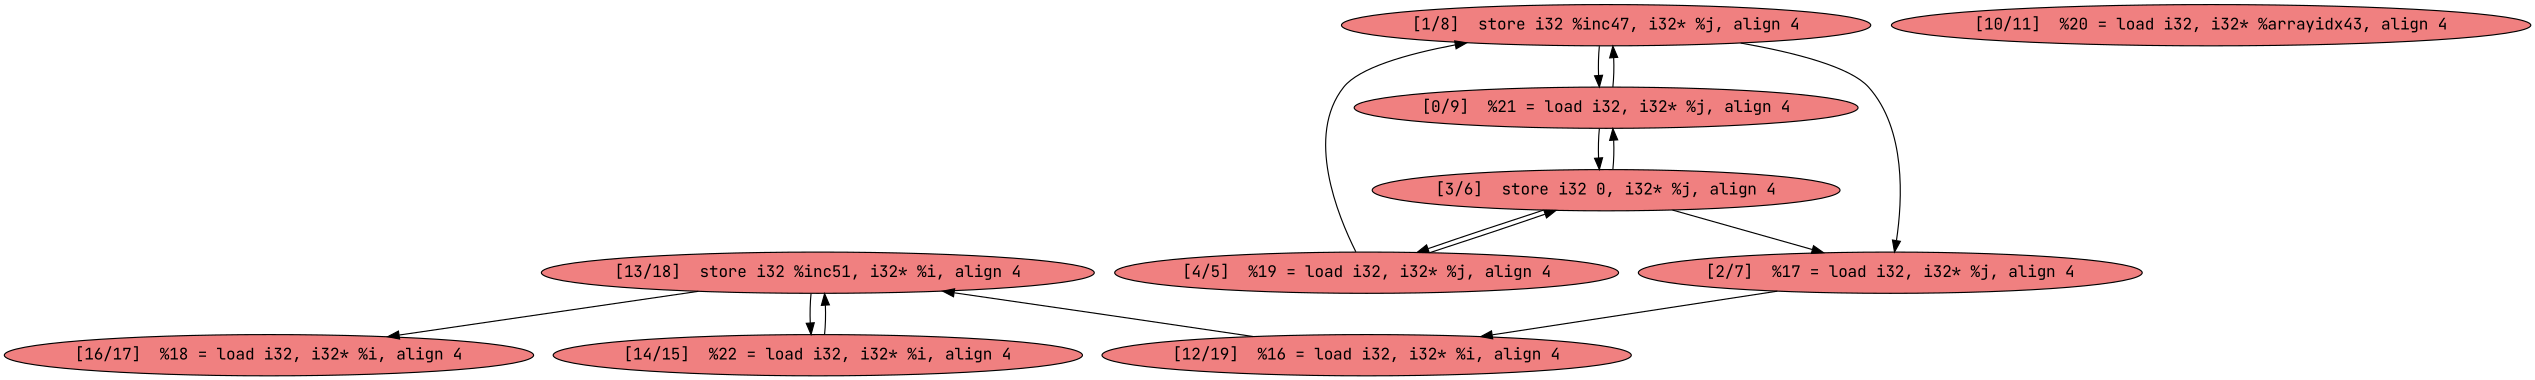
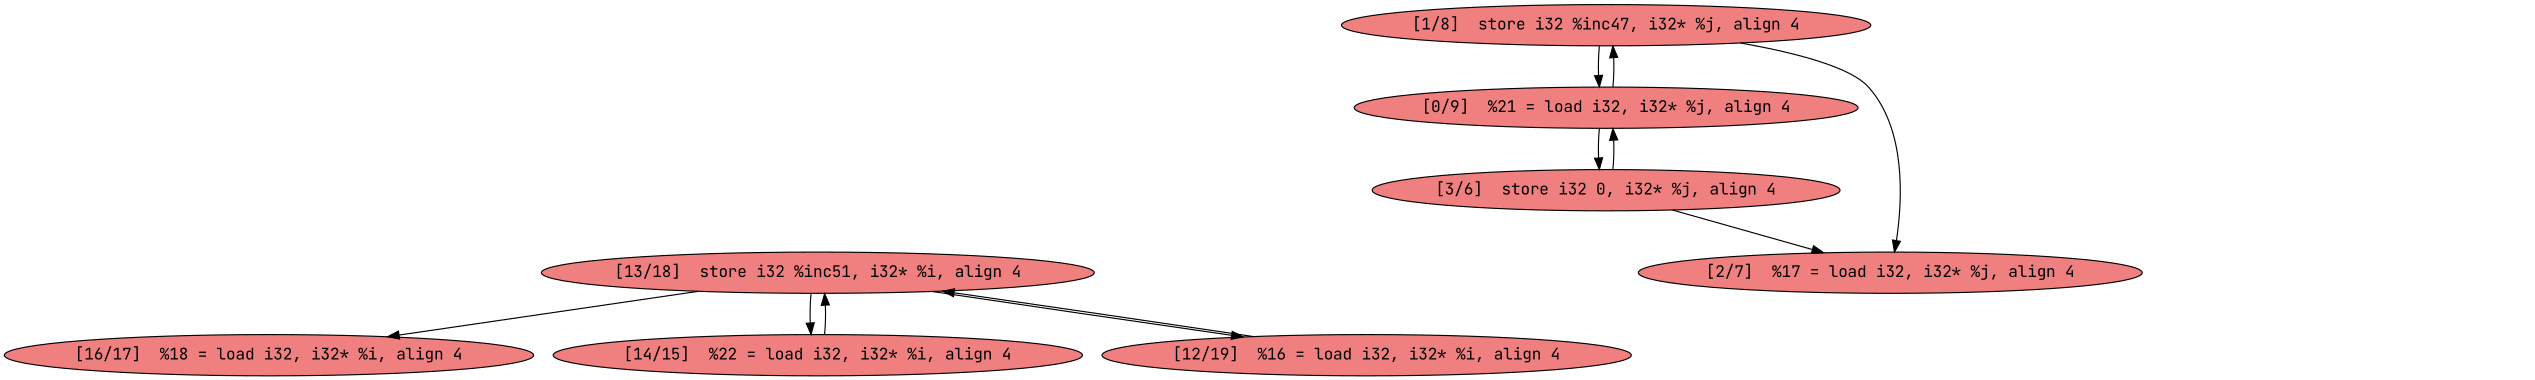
(2211, 25) -> none
(1367, 273) -> none
(1635, 313) -> (1082, 314)
